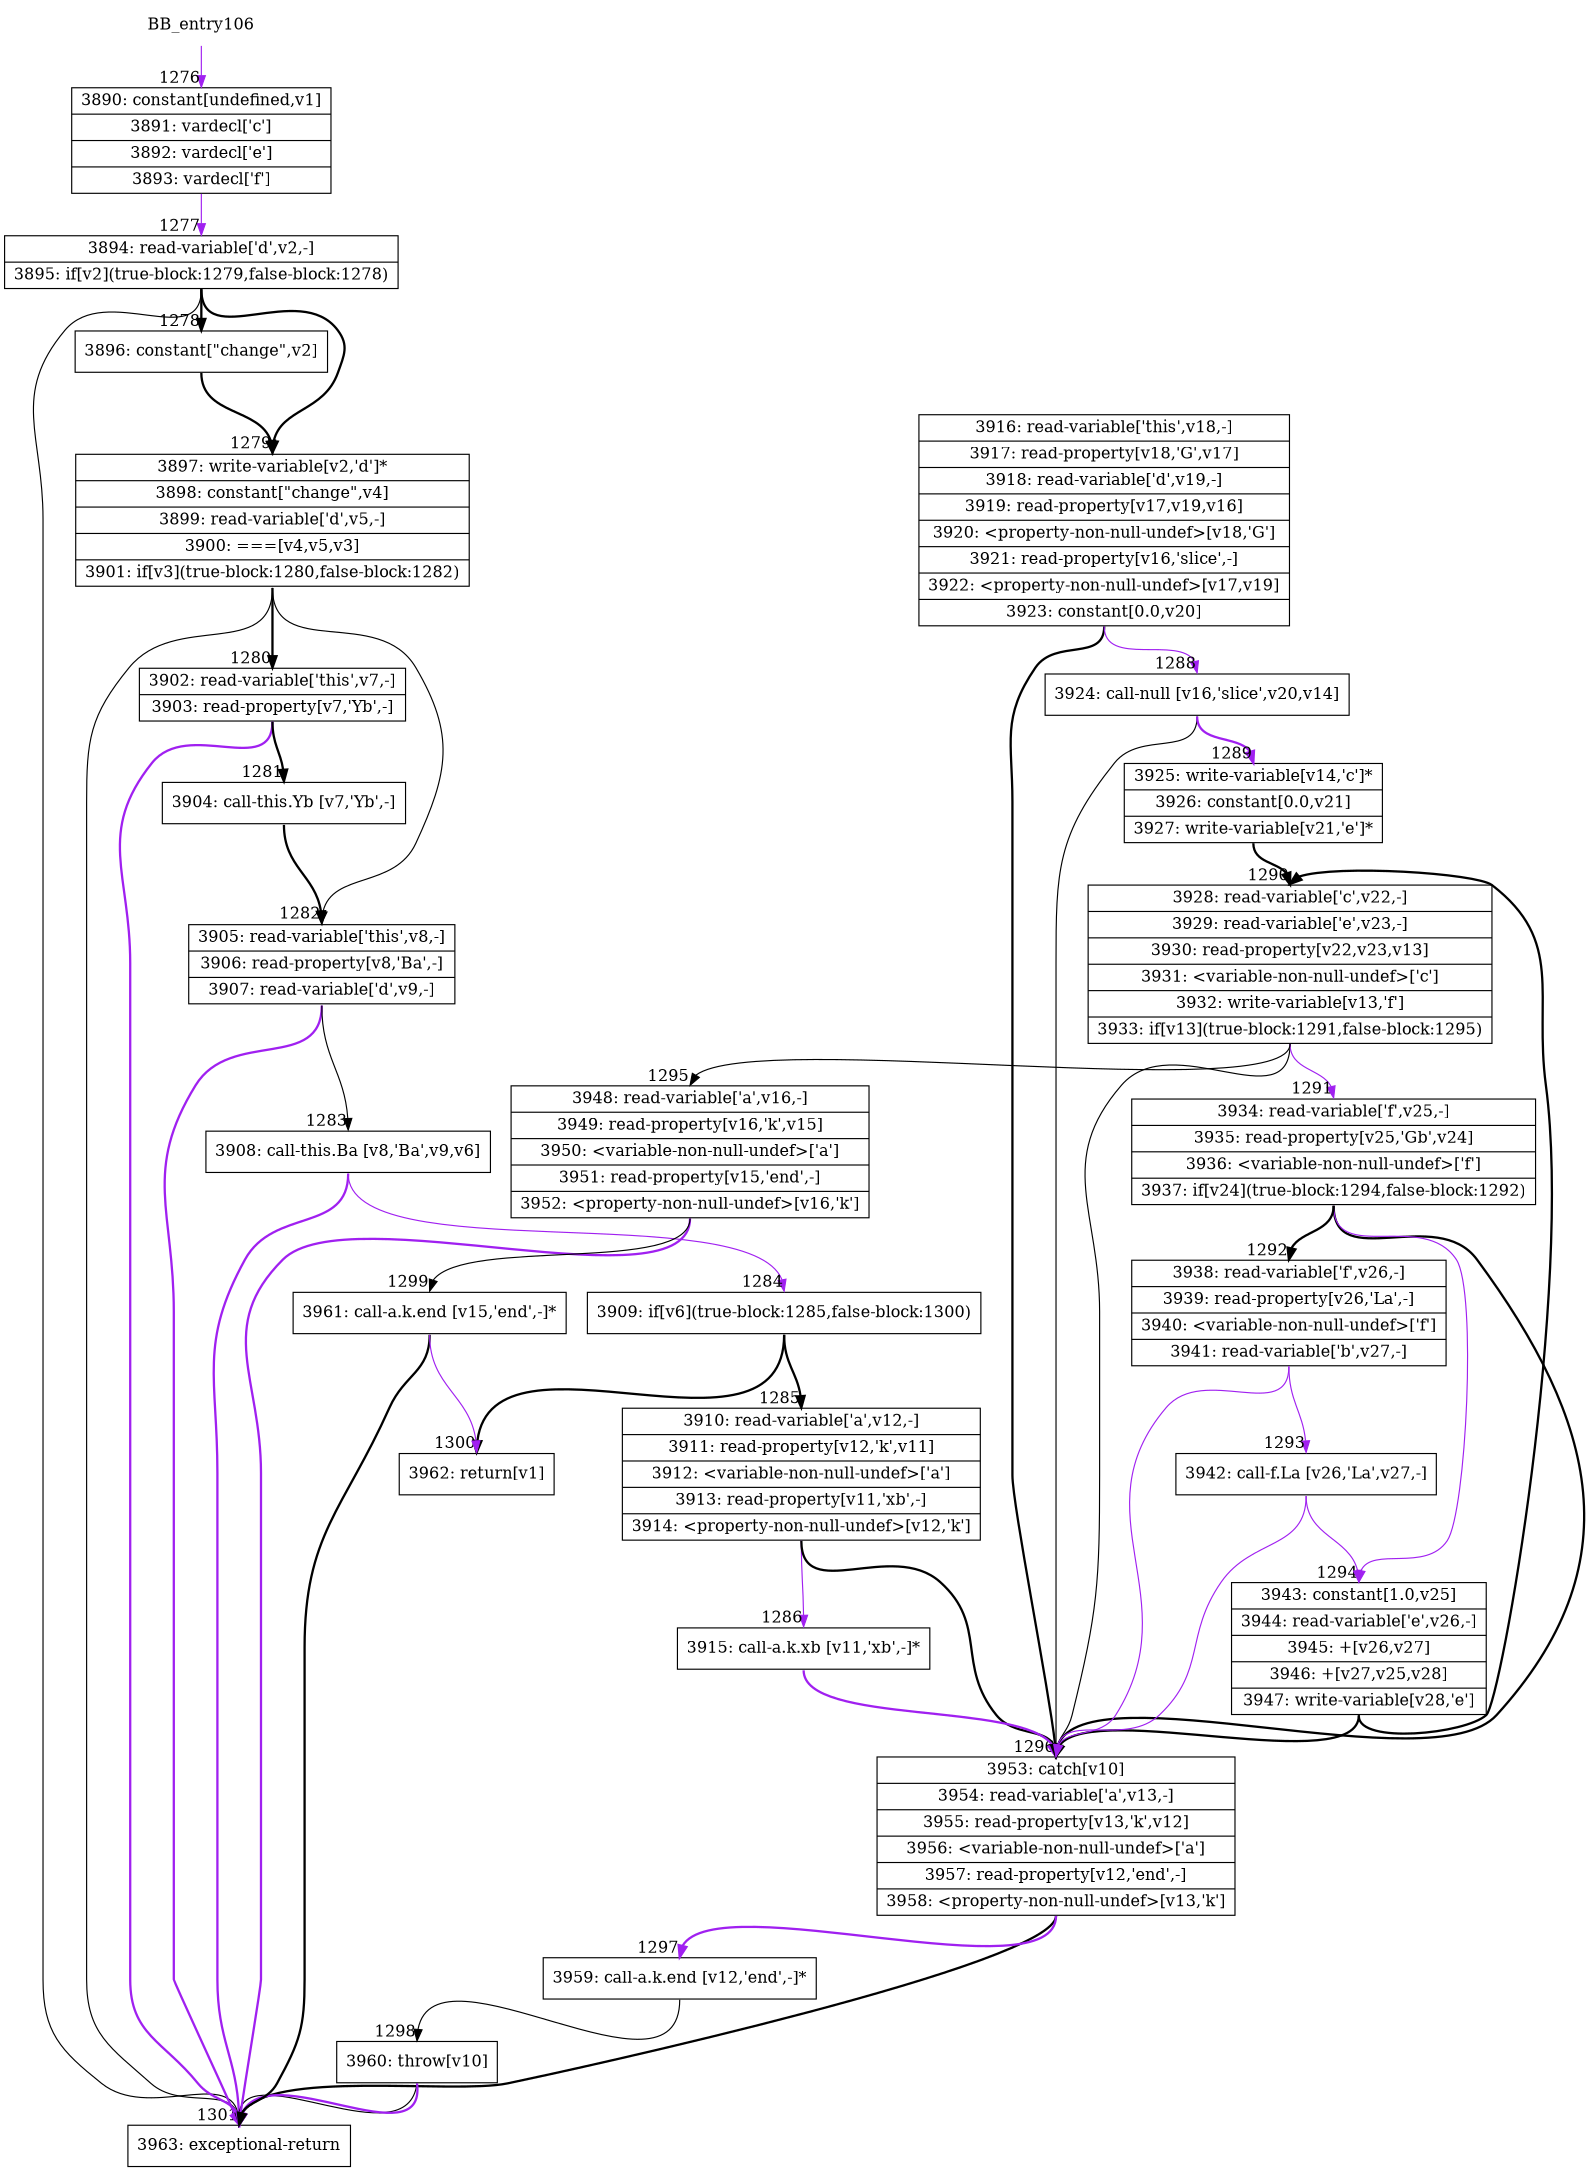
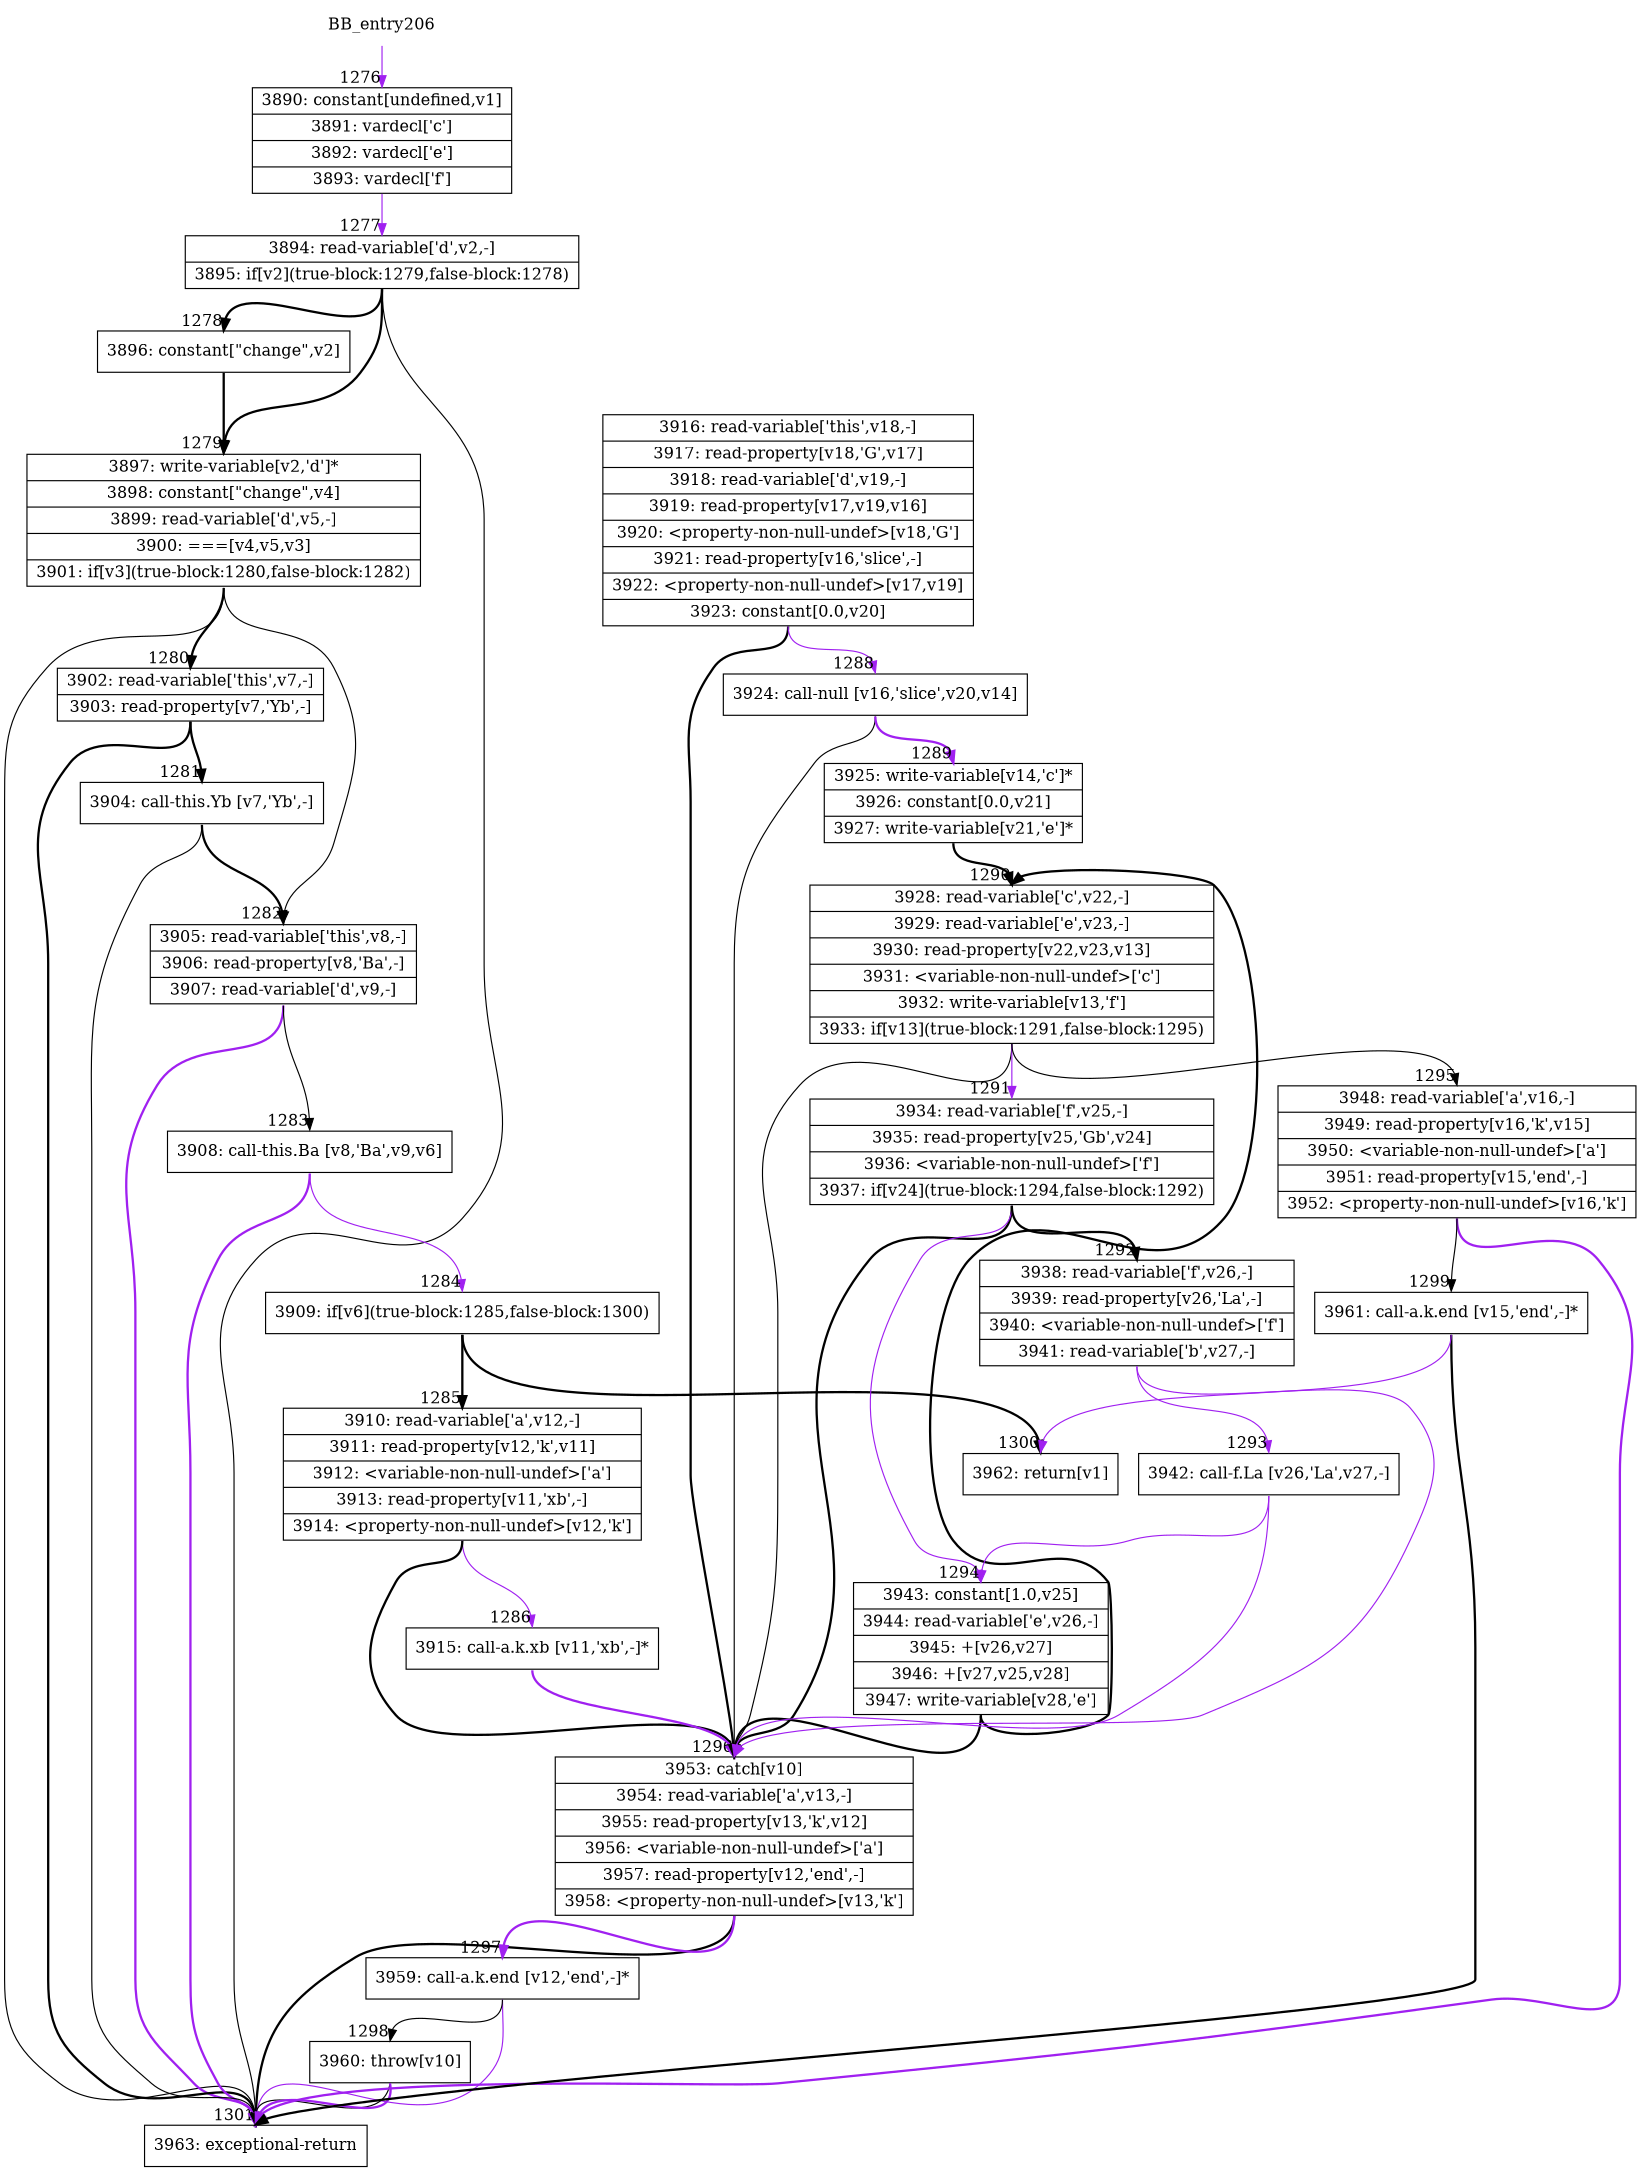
(201, 25) -> (382, 25)
(130, 1386) -> (48, 1440)
none -> (92, 1501)
none -> (416, 2105)
